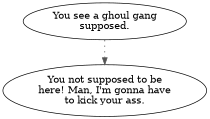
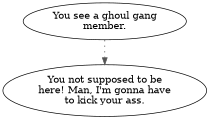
(105, 21) -> (105, 21)
